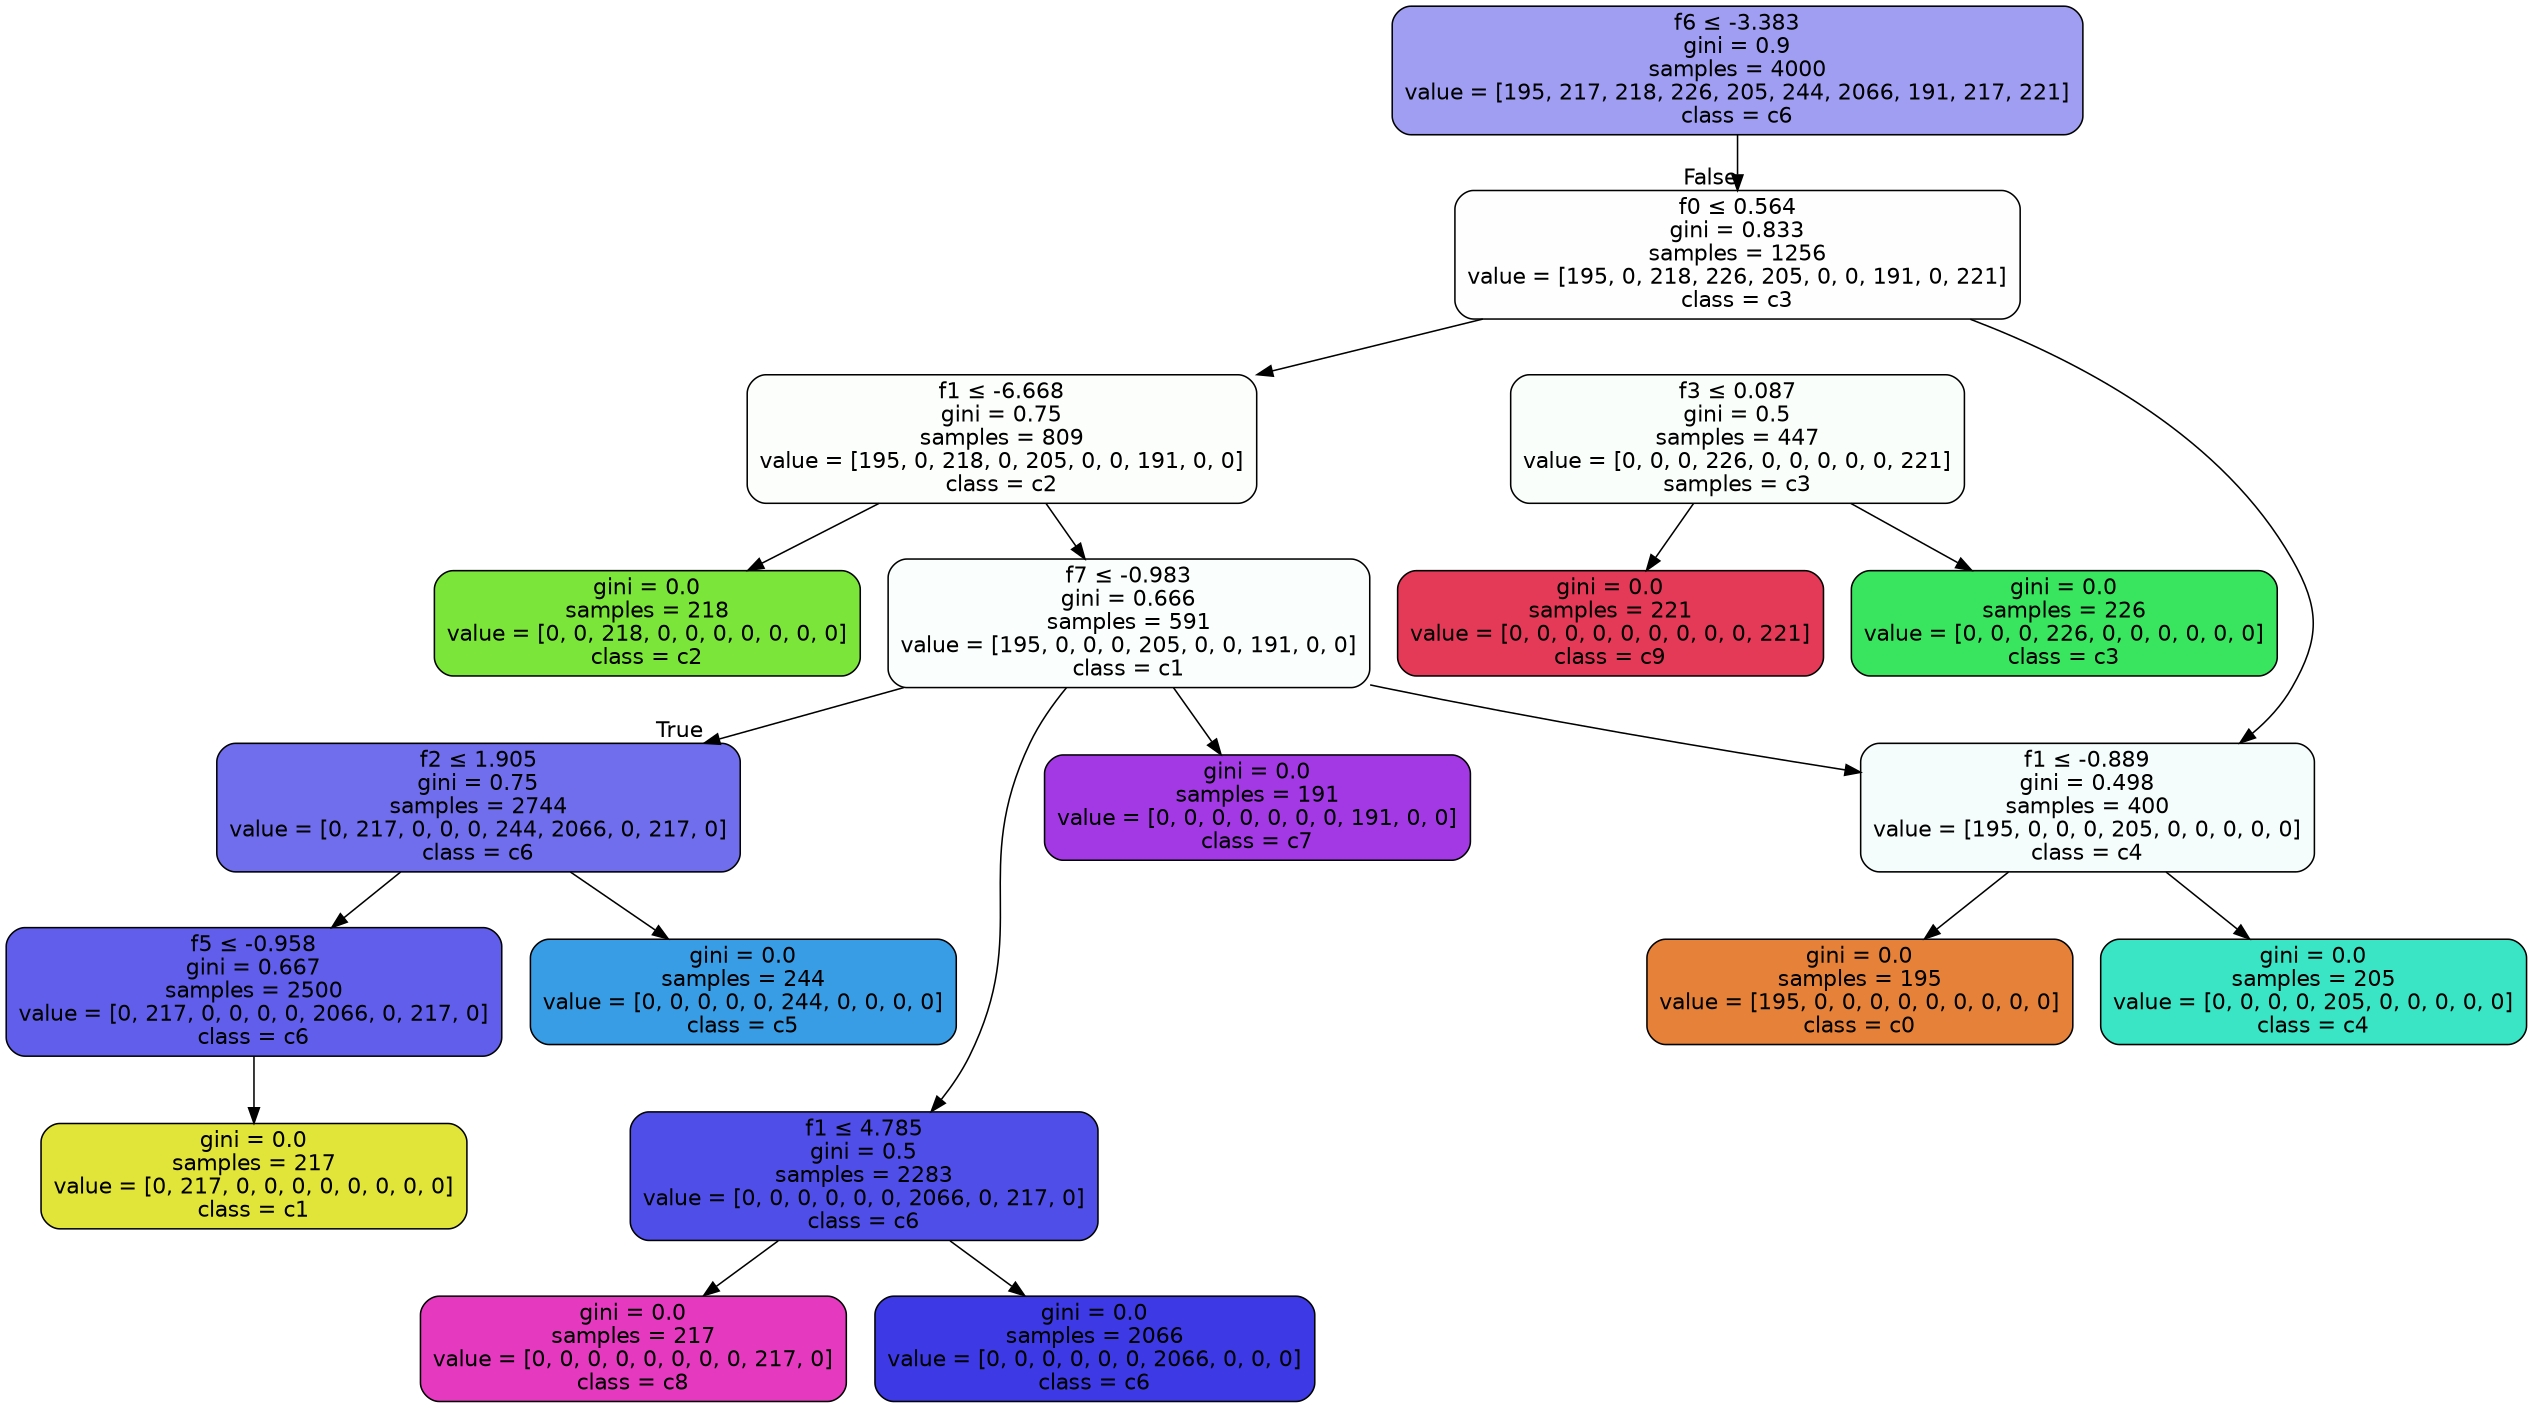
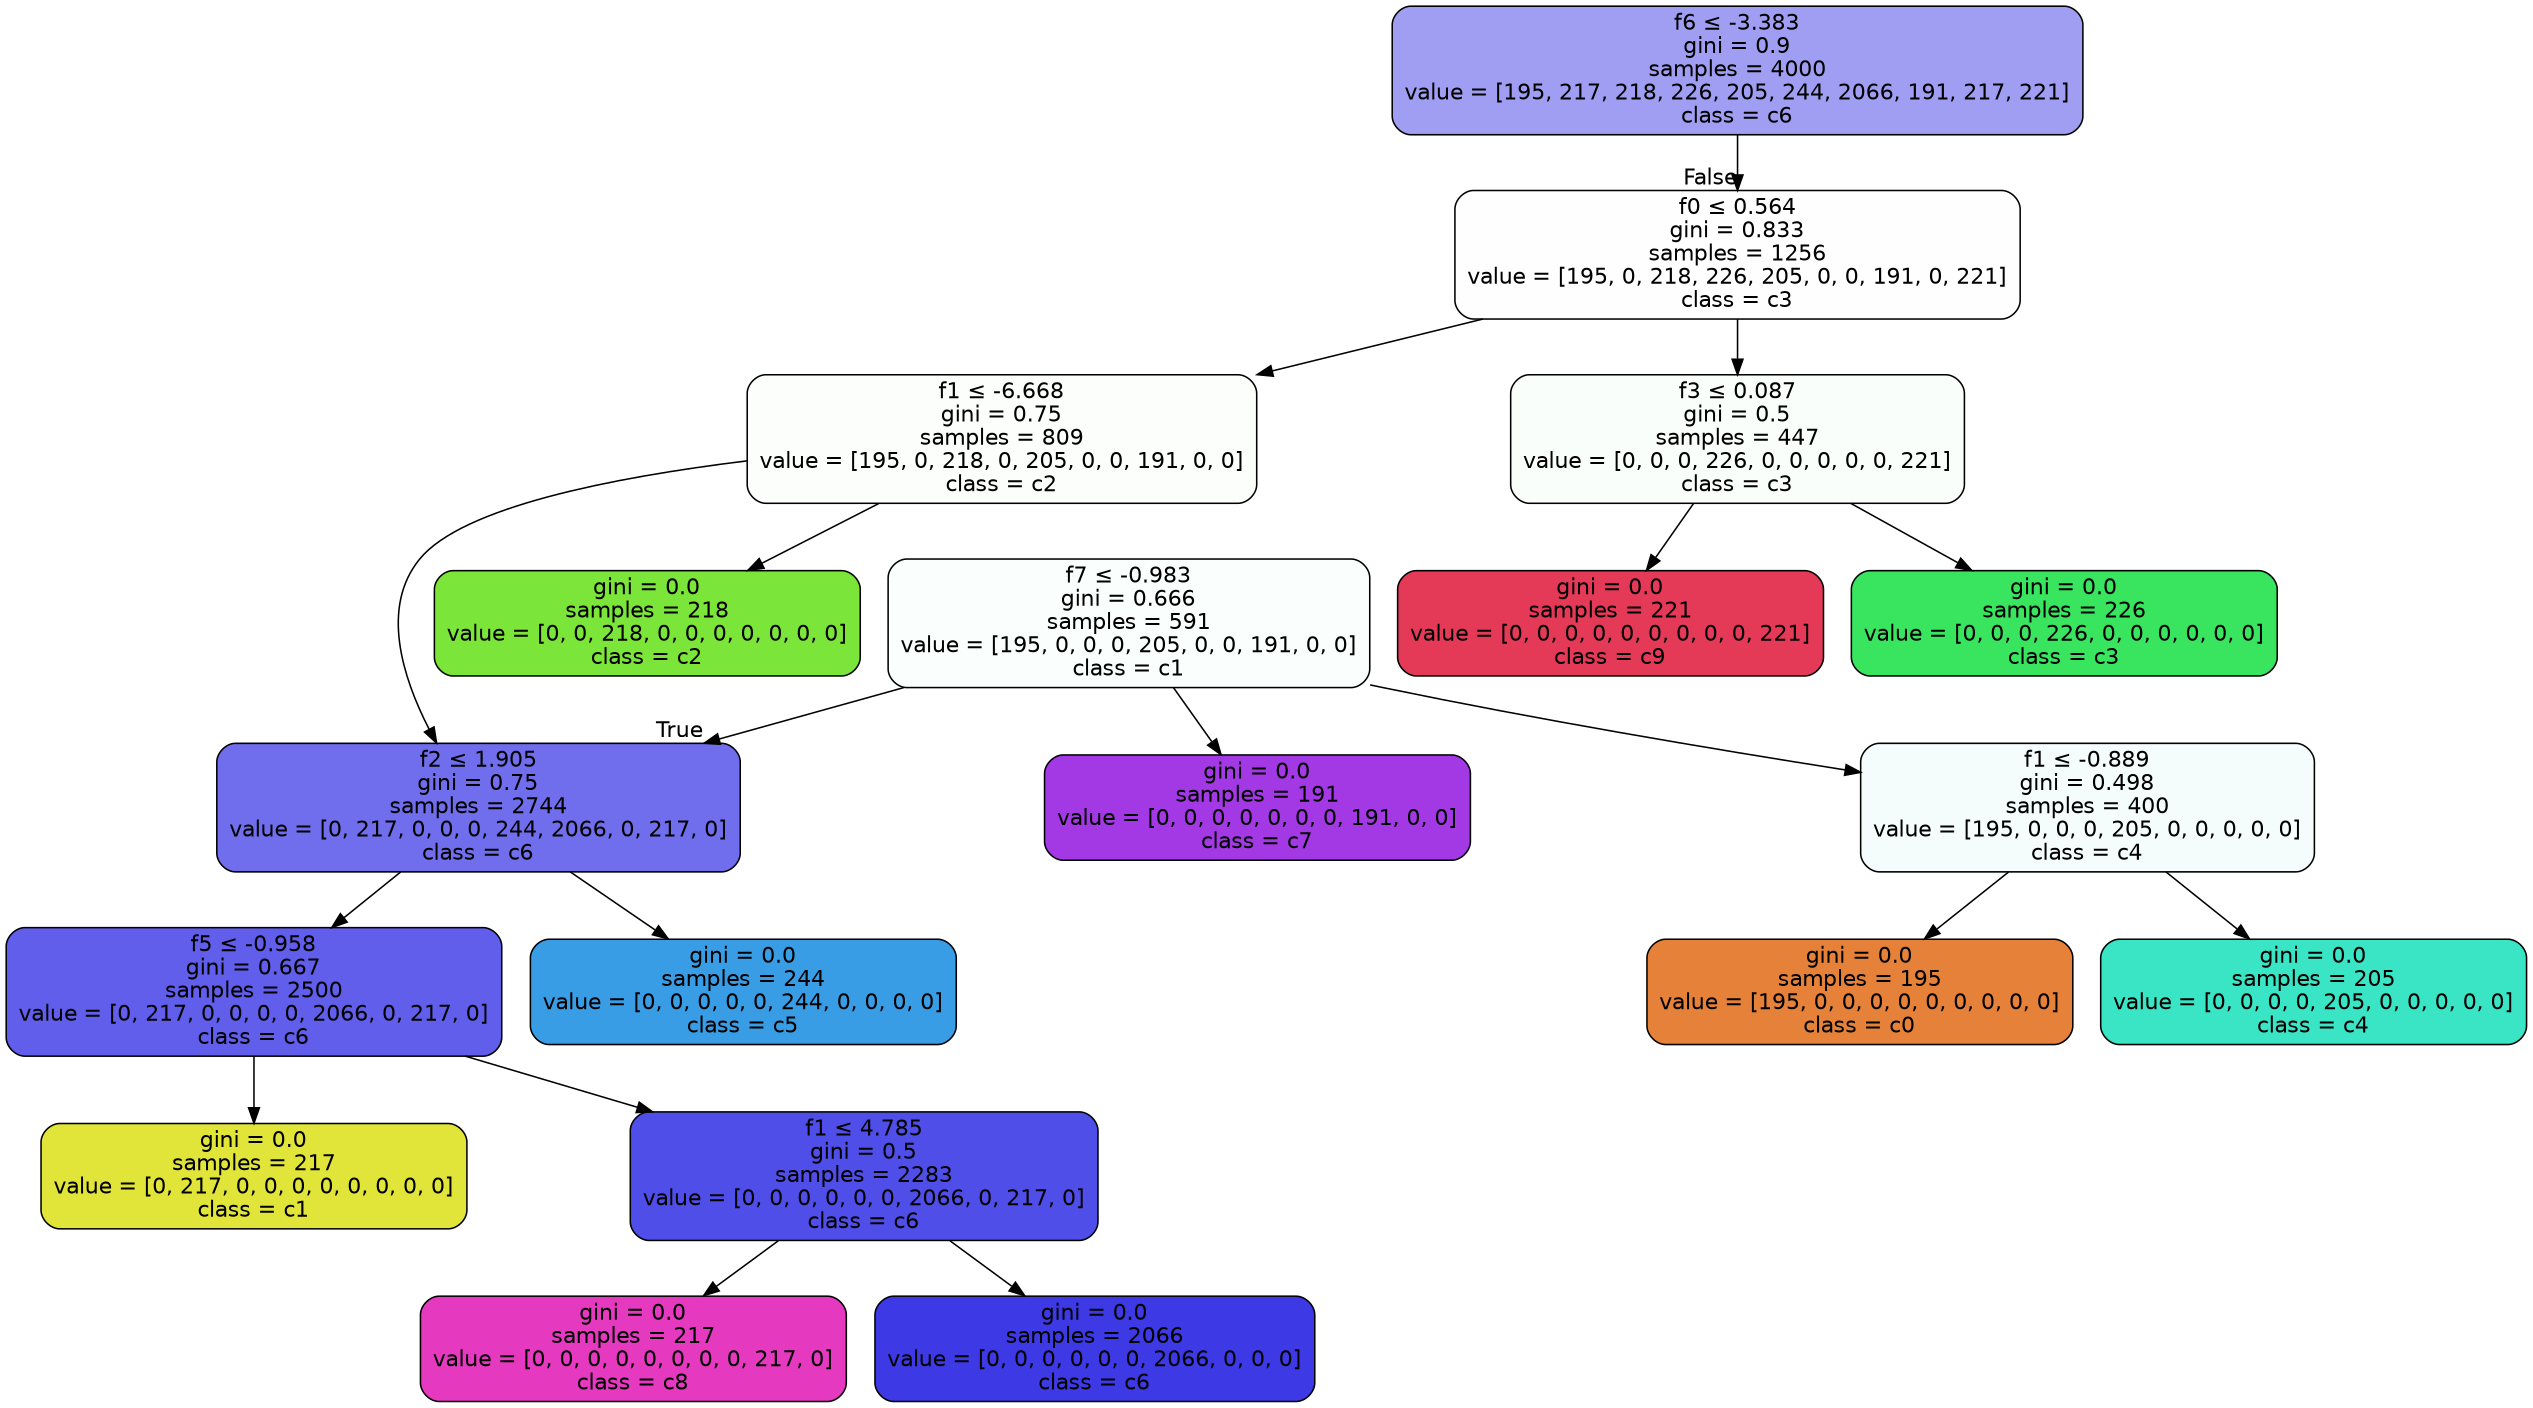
(2228, 476) -> (1738, 339)
(1738, 485) -> (1738, 485)
(1061, 525) -> (490, 516)
(1000, 892) -> (551, 1082)
